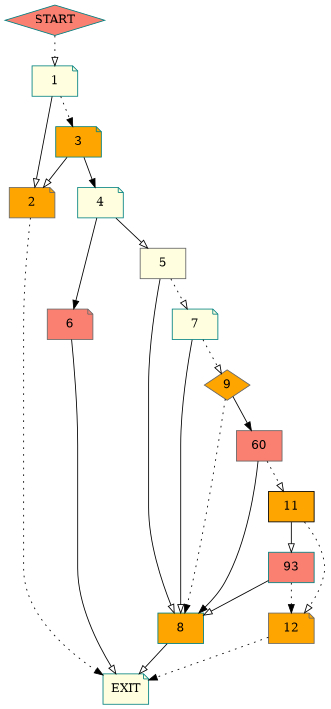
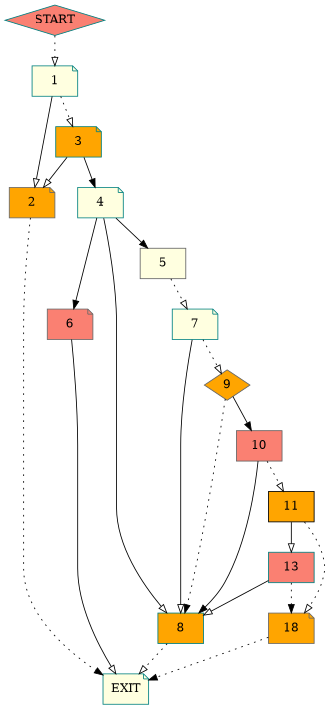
(65, 108) -> (65, 108)
(129, 230) -> (129, 230)
(149, 443) -> (117, 418)
(259, 446) -> (259, 446)
(291, 567) -> (291, 567)
(291, 628) -> (291, 628)
(156, 656) -> (156, 656)
